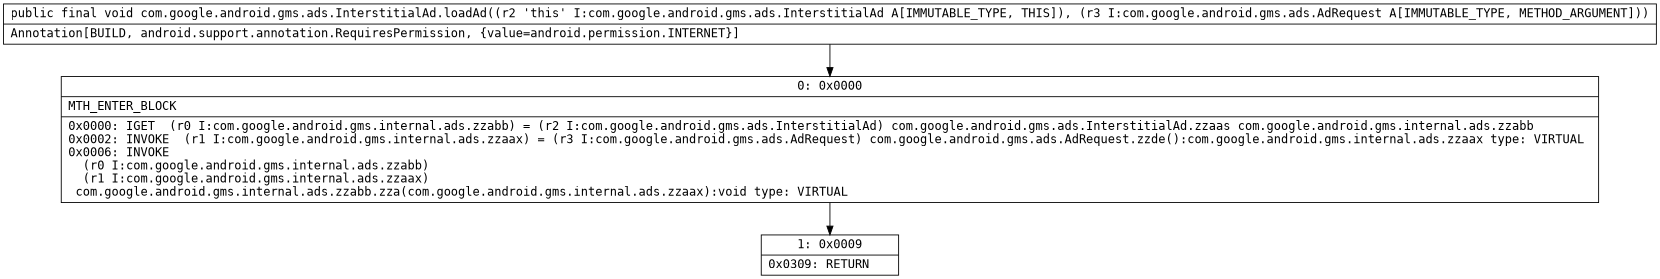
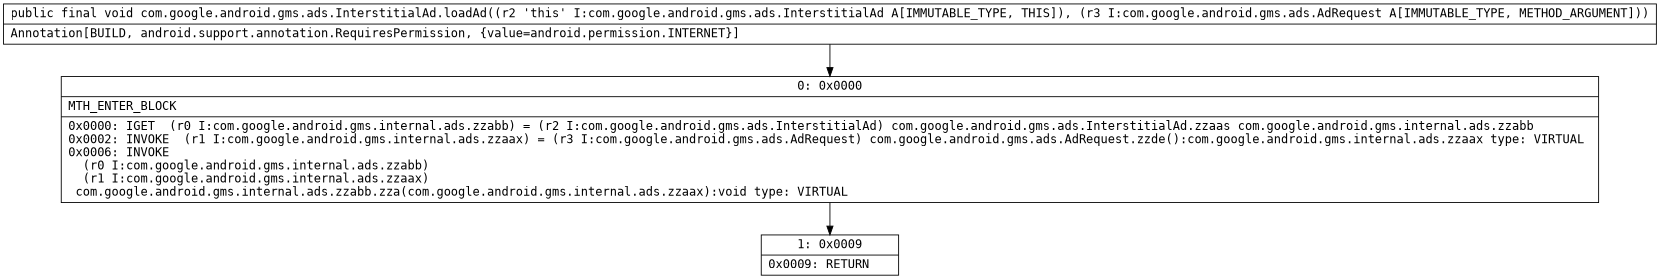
(830, 265) -> (830, 265)
